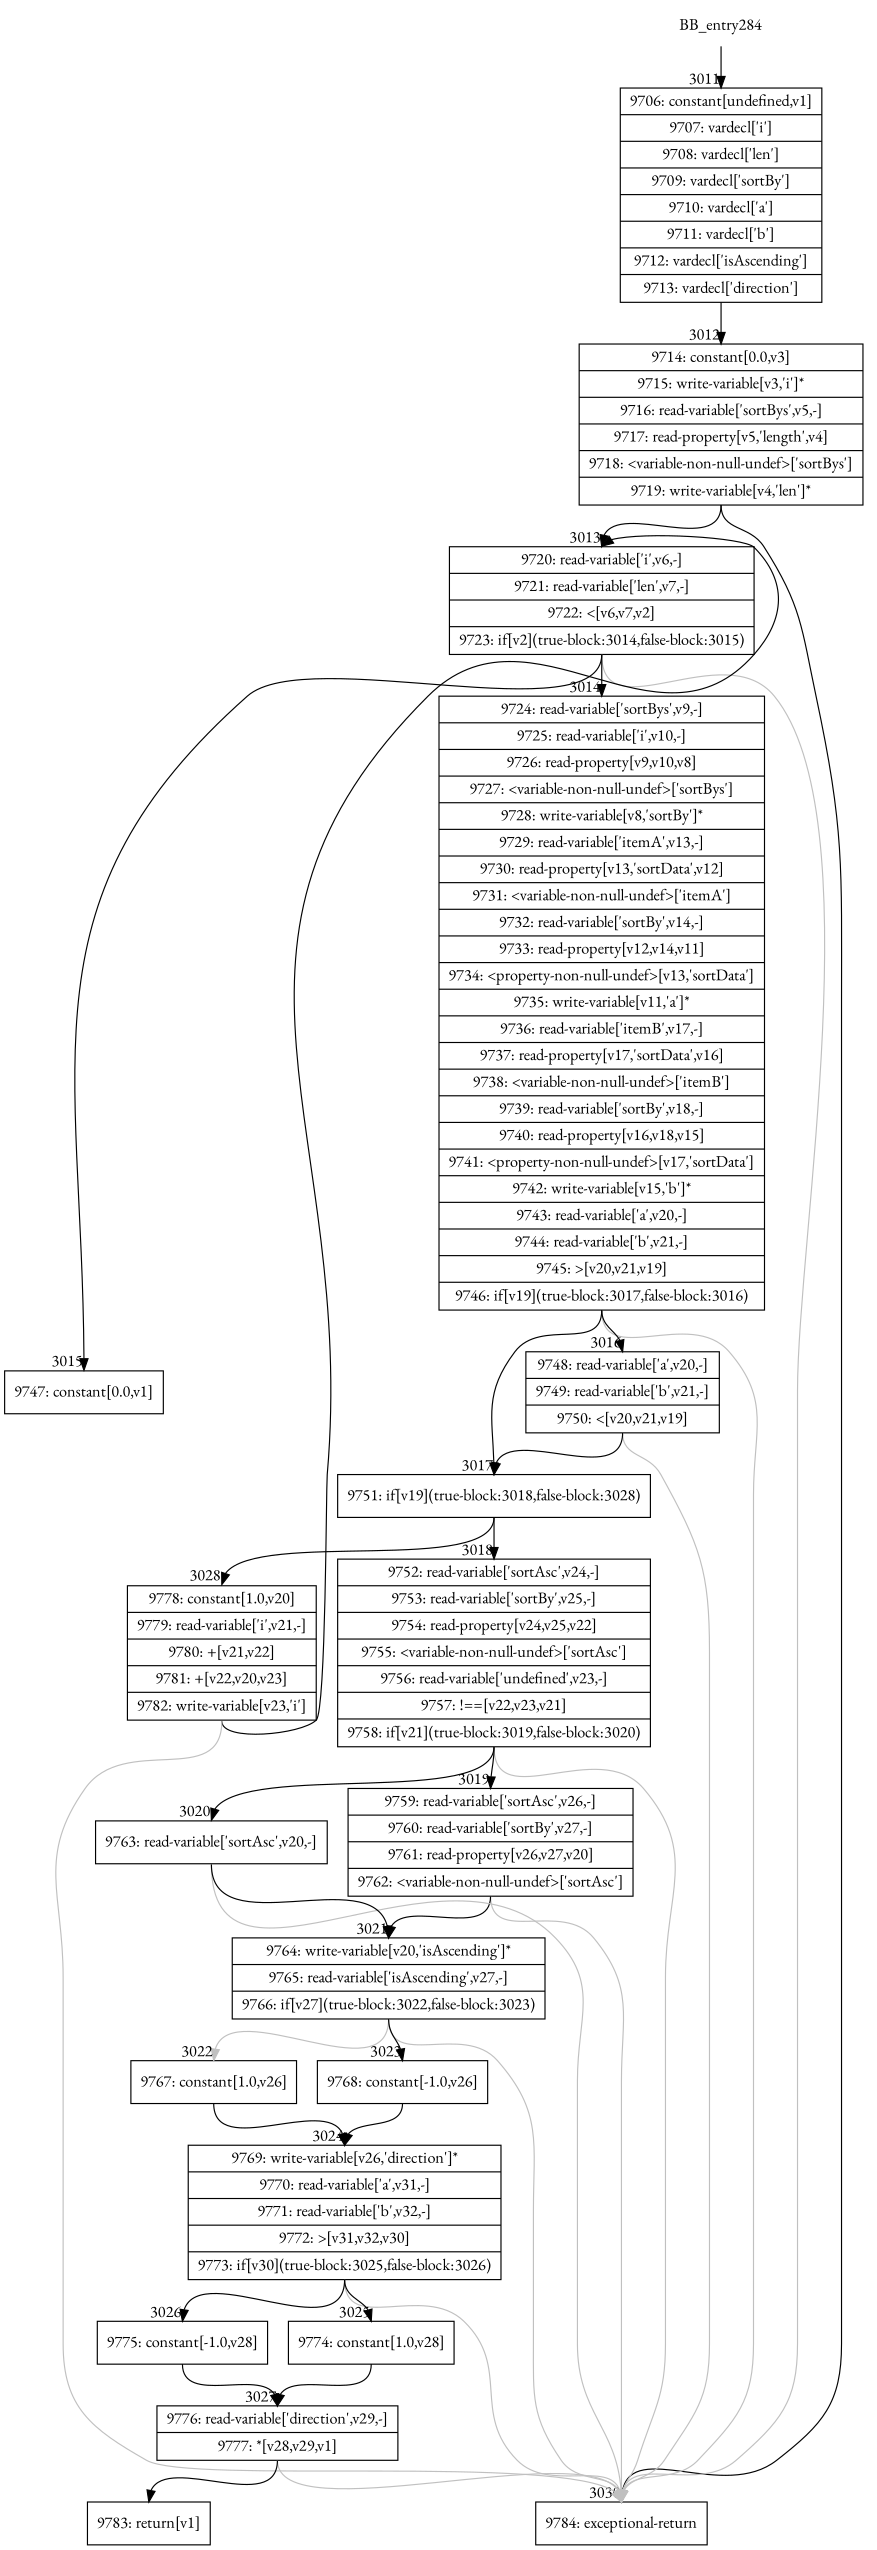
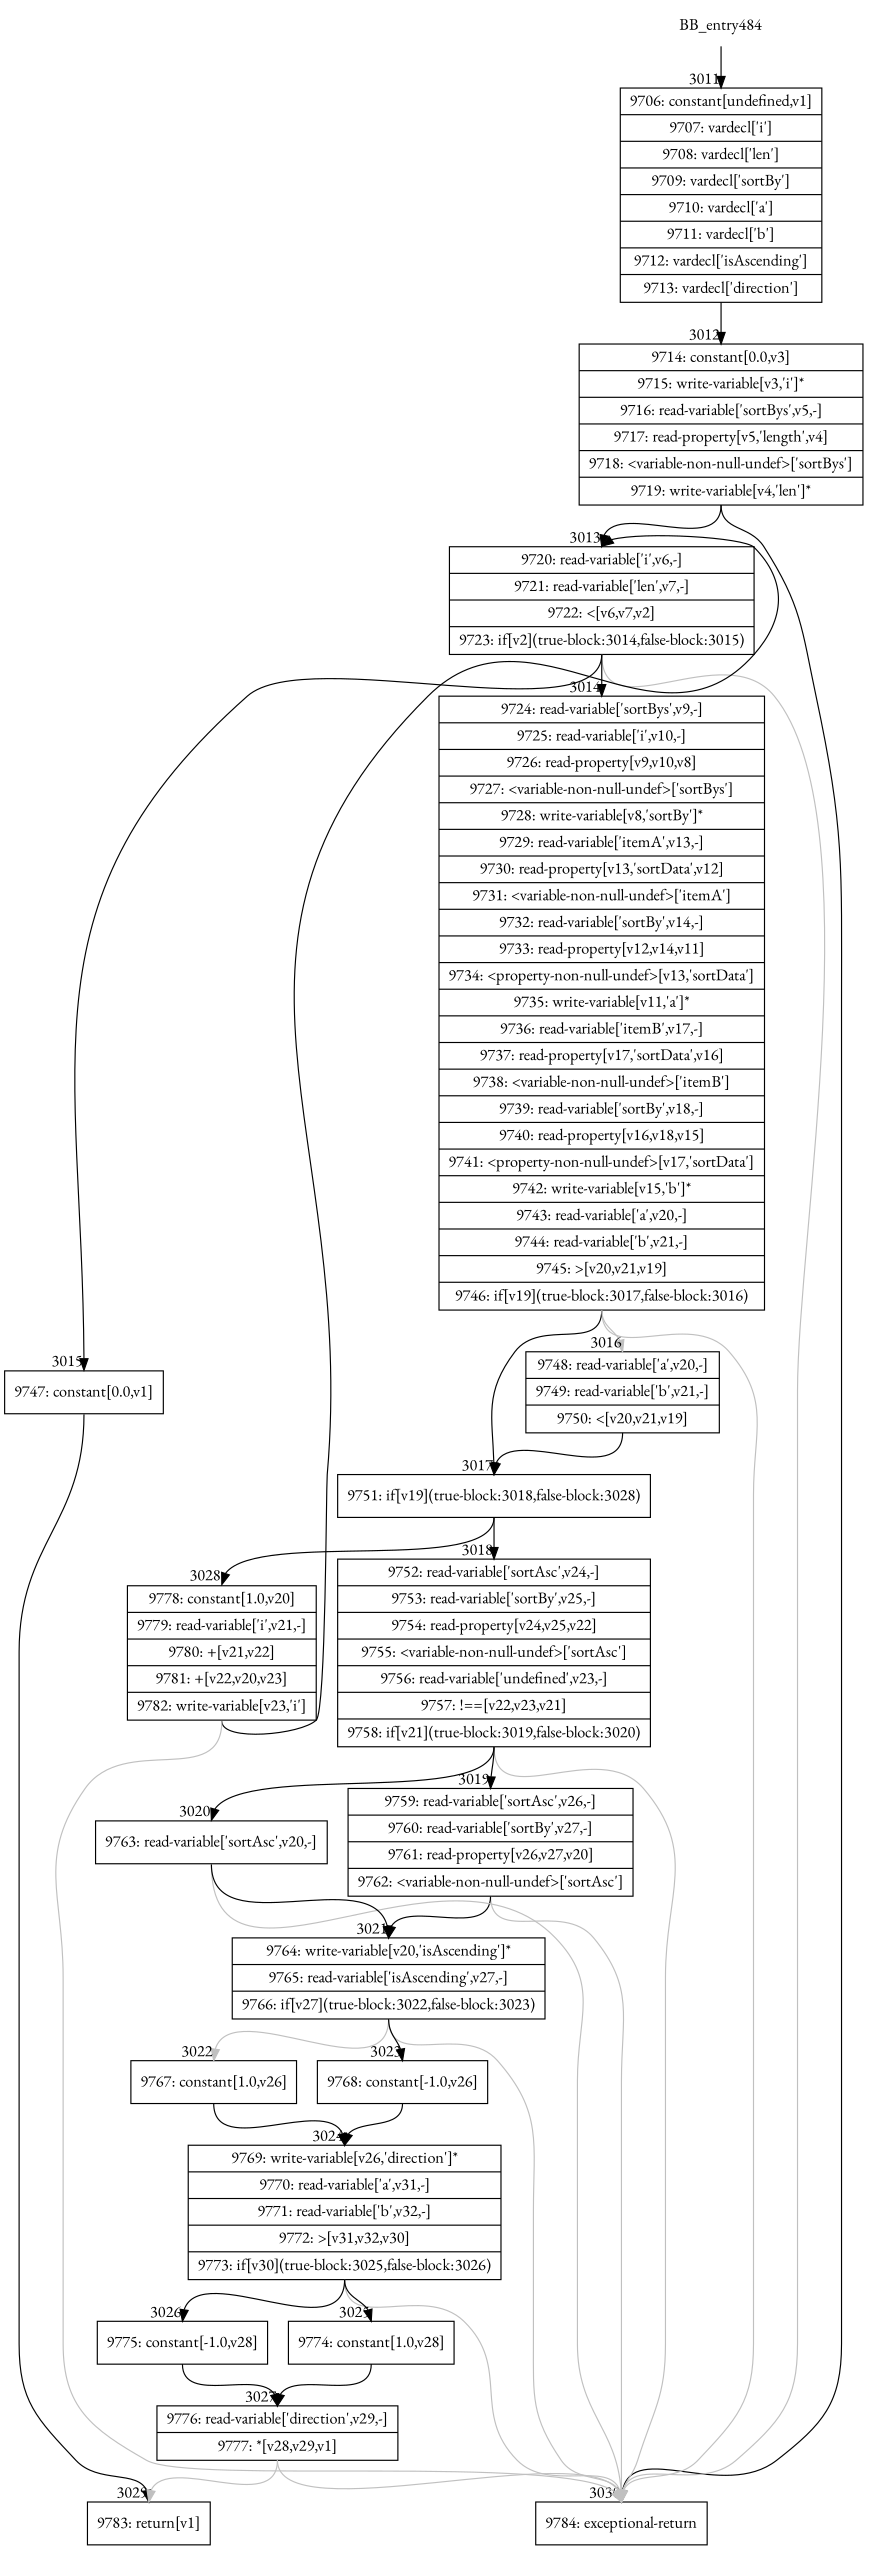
(721, 25) -> (721, 25)
(608, 1327) -> (608, 1327)
(709, 1964) -> none
none -> (19, 1980)
(219, 2482) -> (219, 2482)
